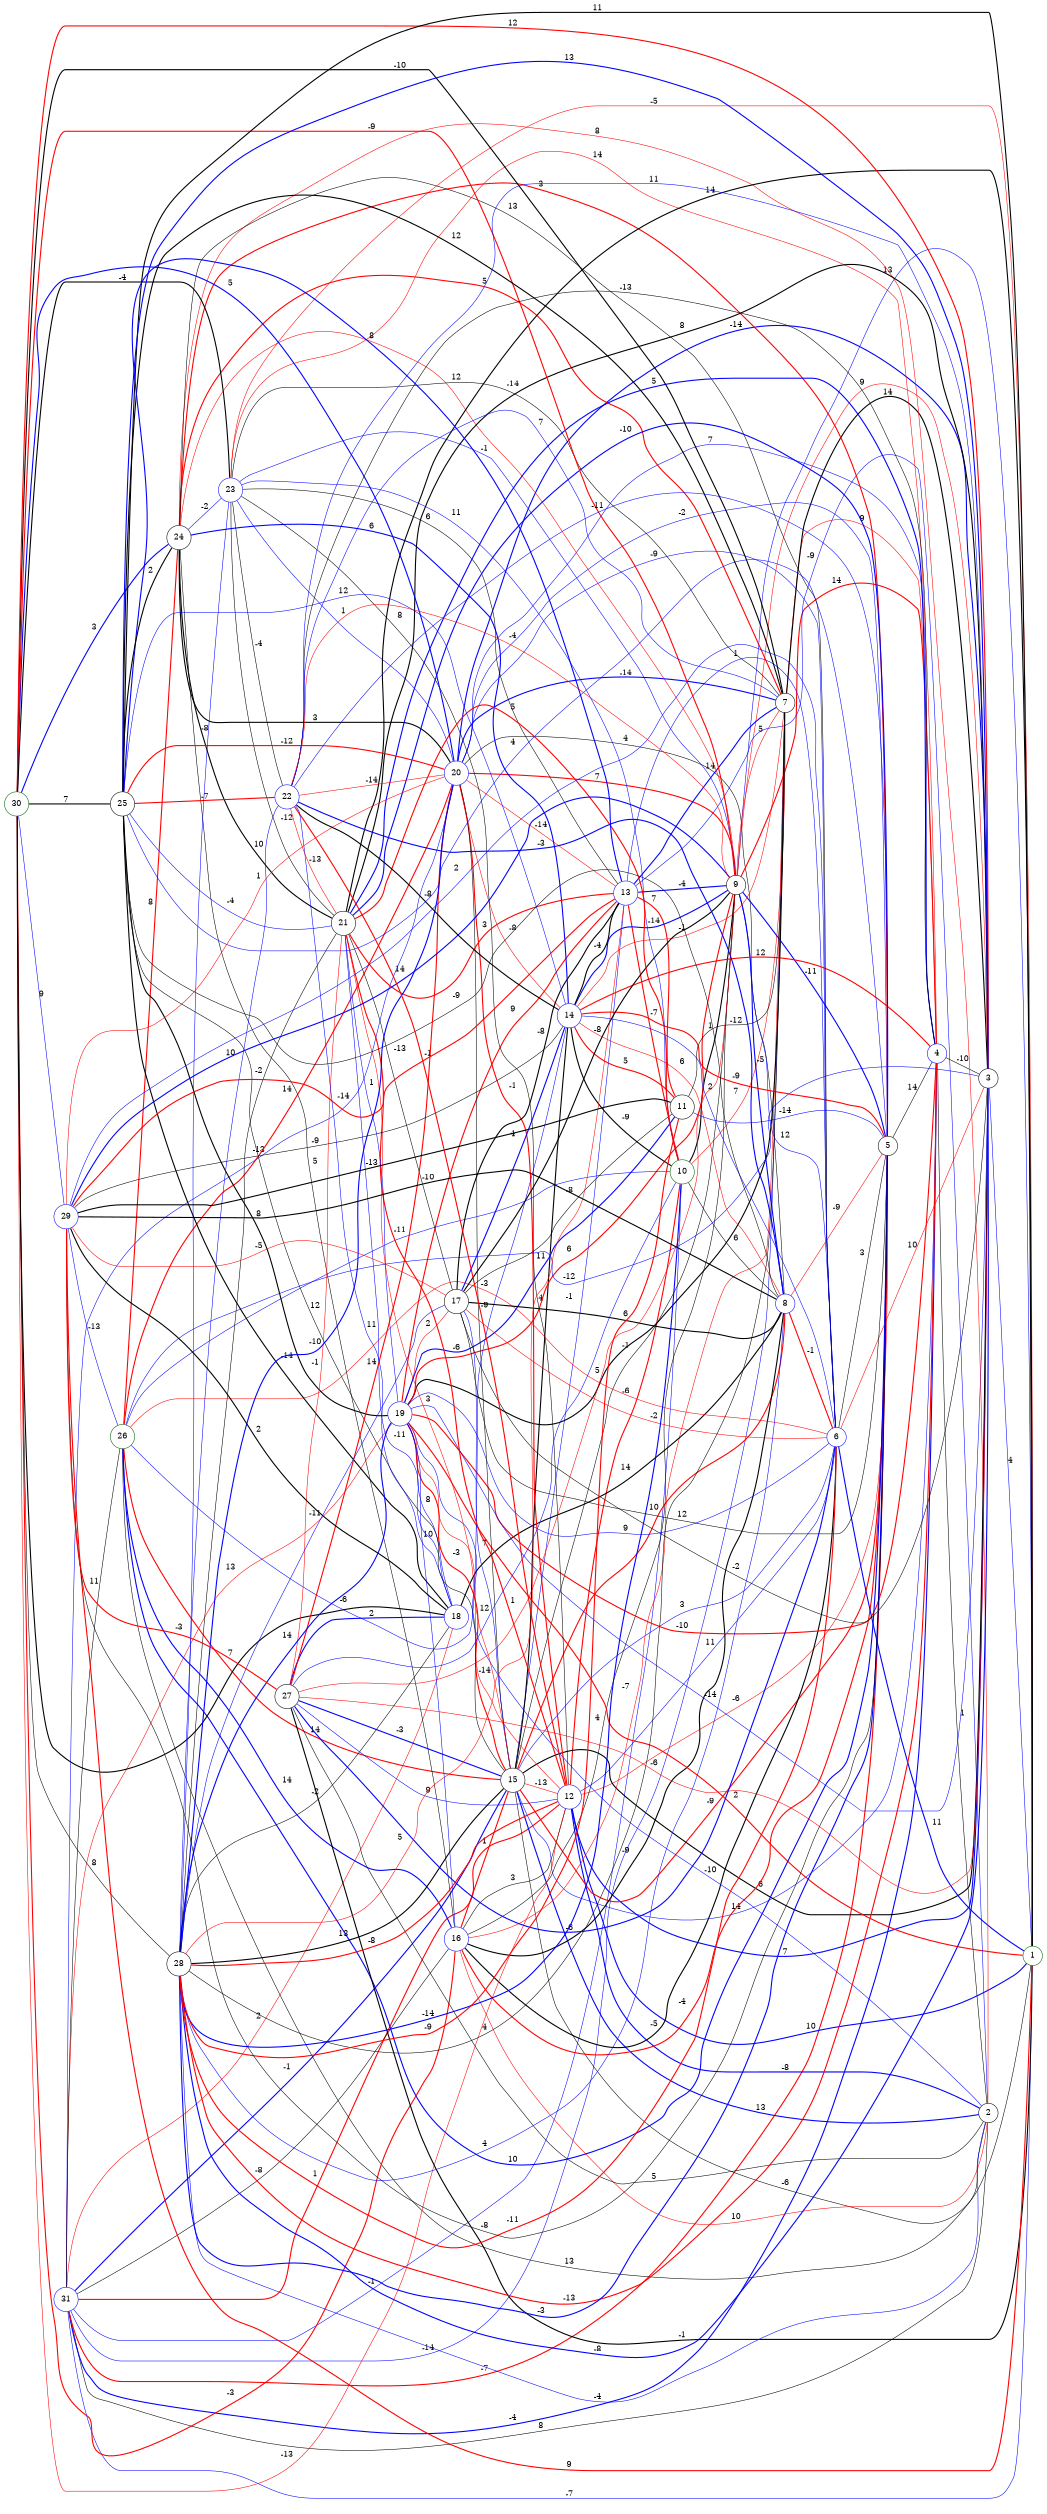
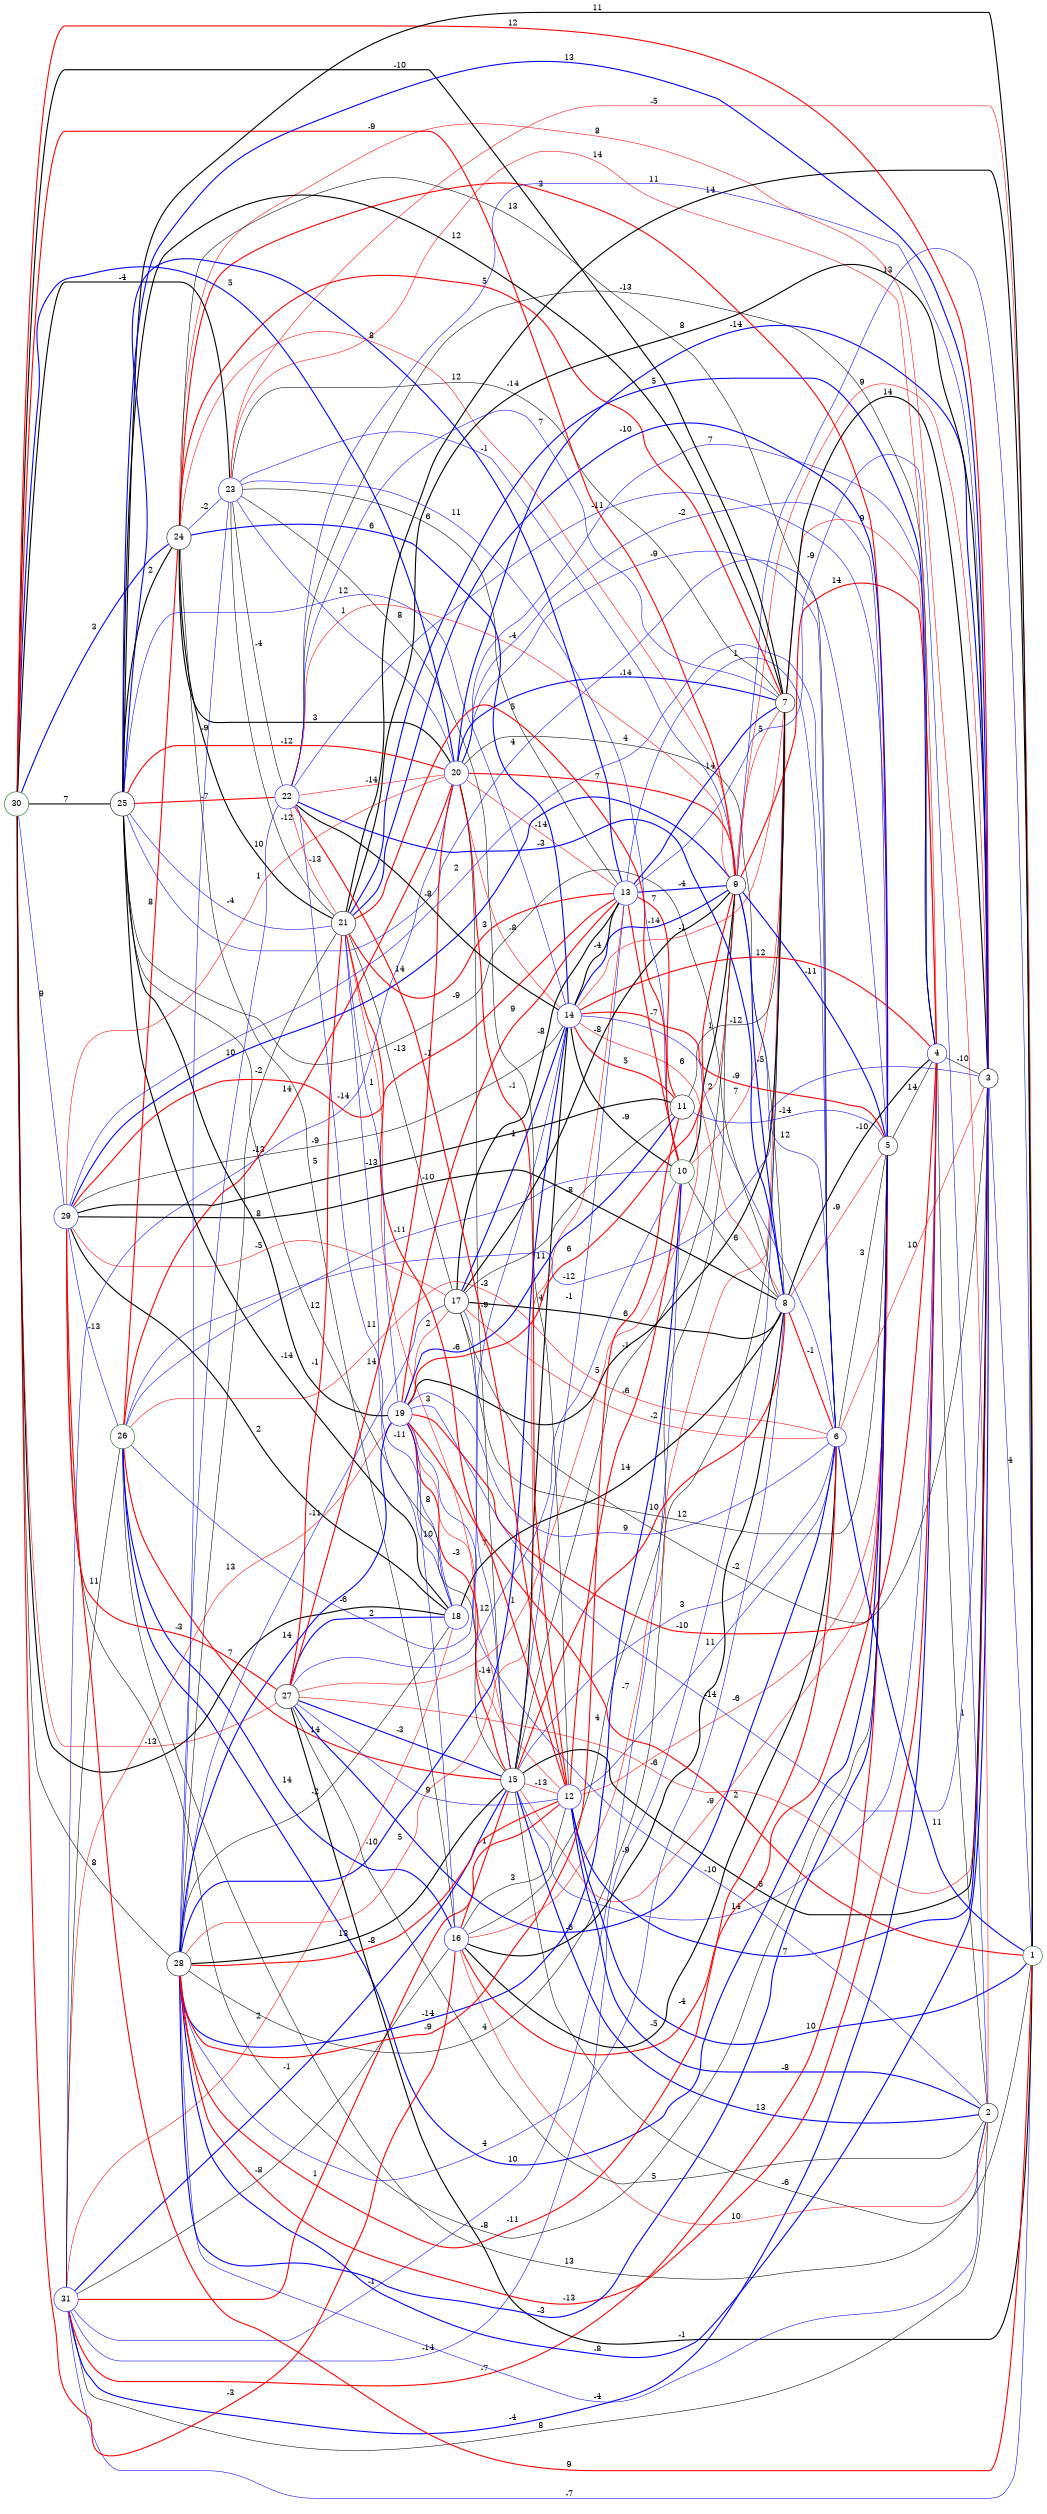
(205, 729) -> (205, 729)
none -> (845, 1168)
(325, 1311) -> (325, 1311)
(291, 1355) -> (515, 1553)
(839, 1645) -> (839, 1645)
(35, 2129) -> (42, 1652)
